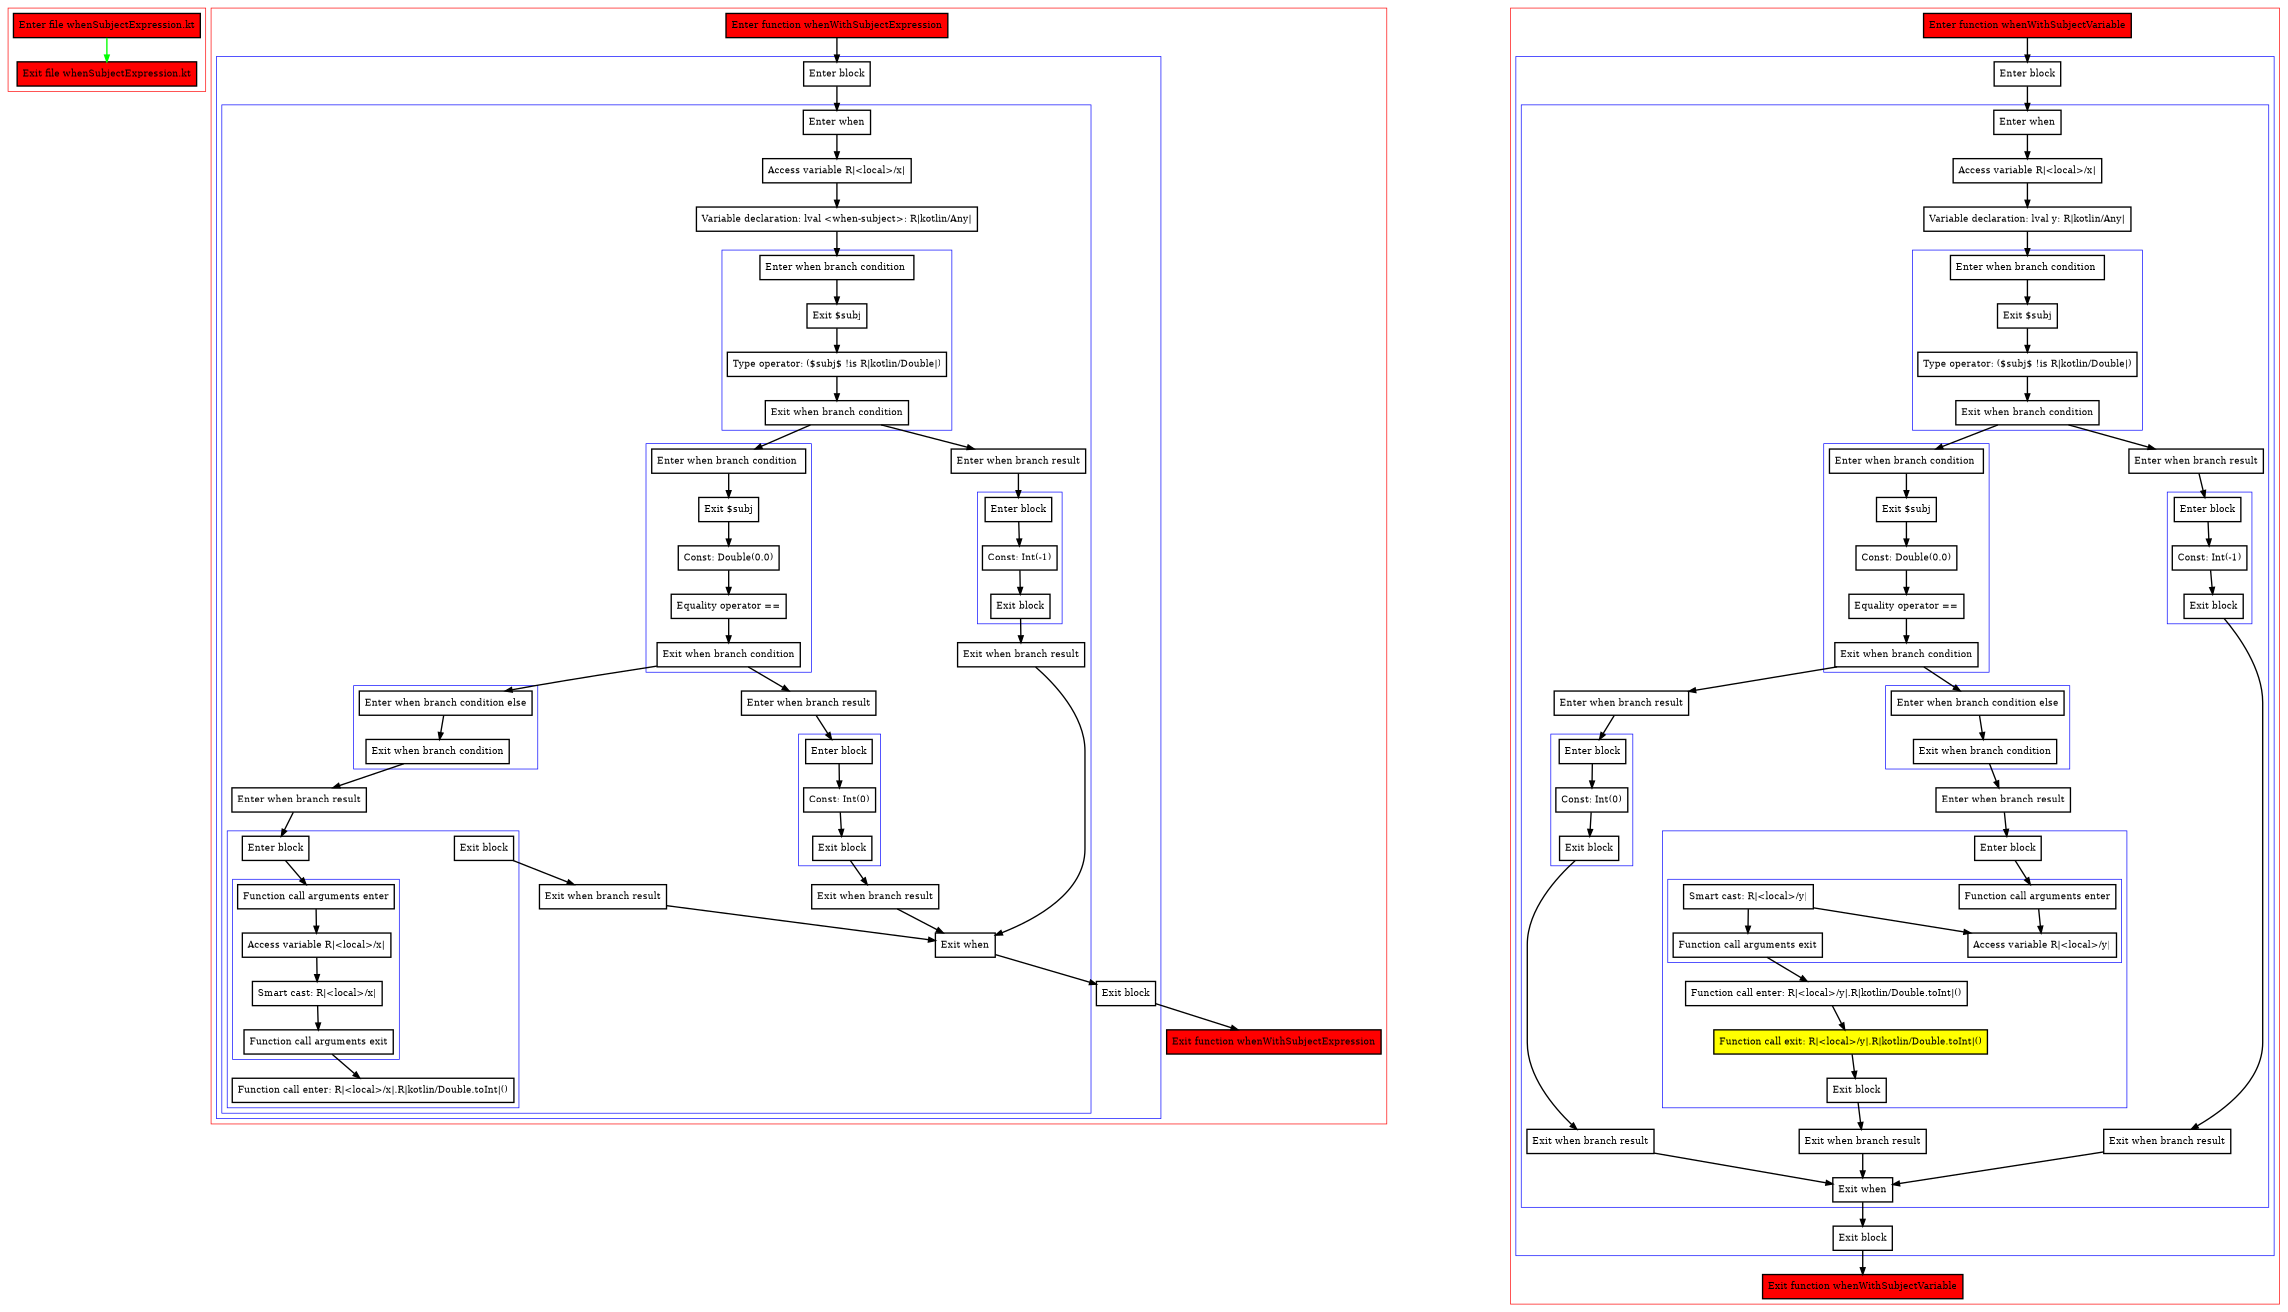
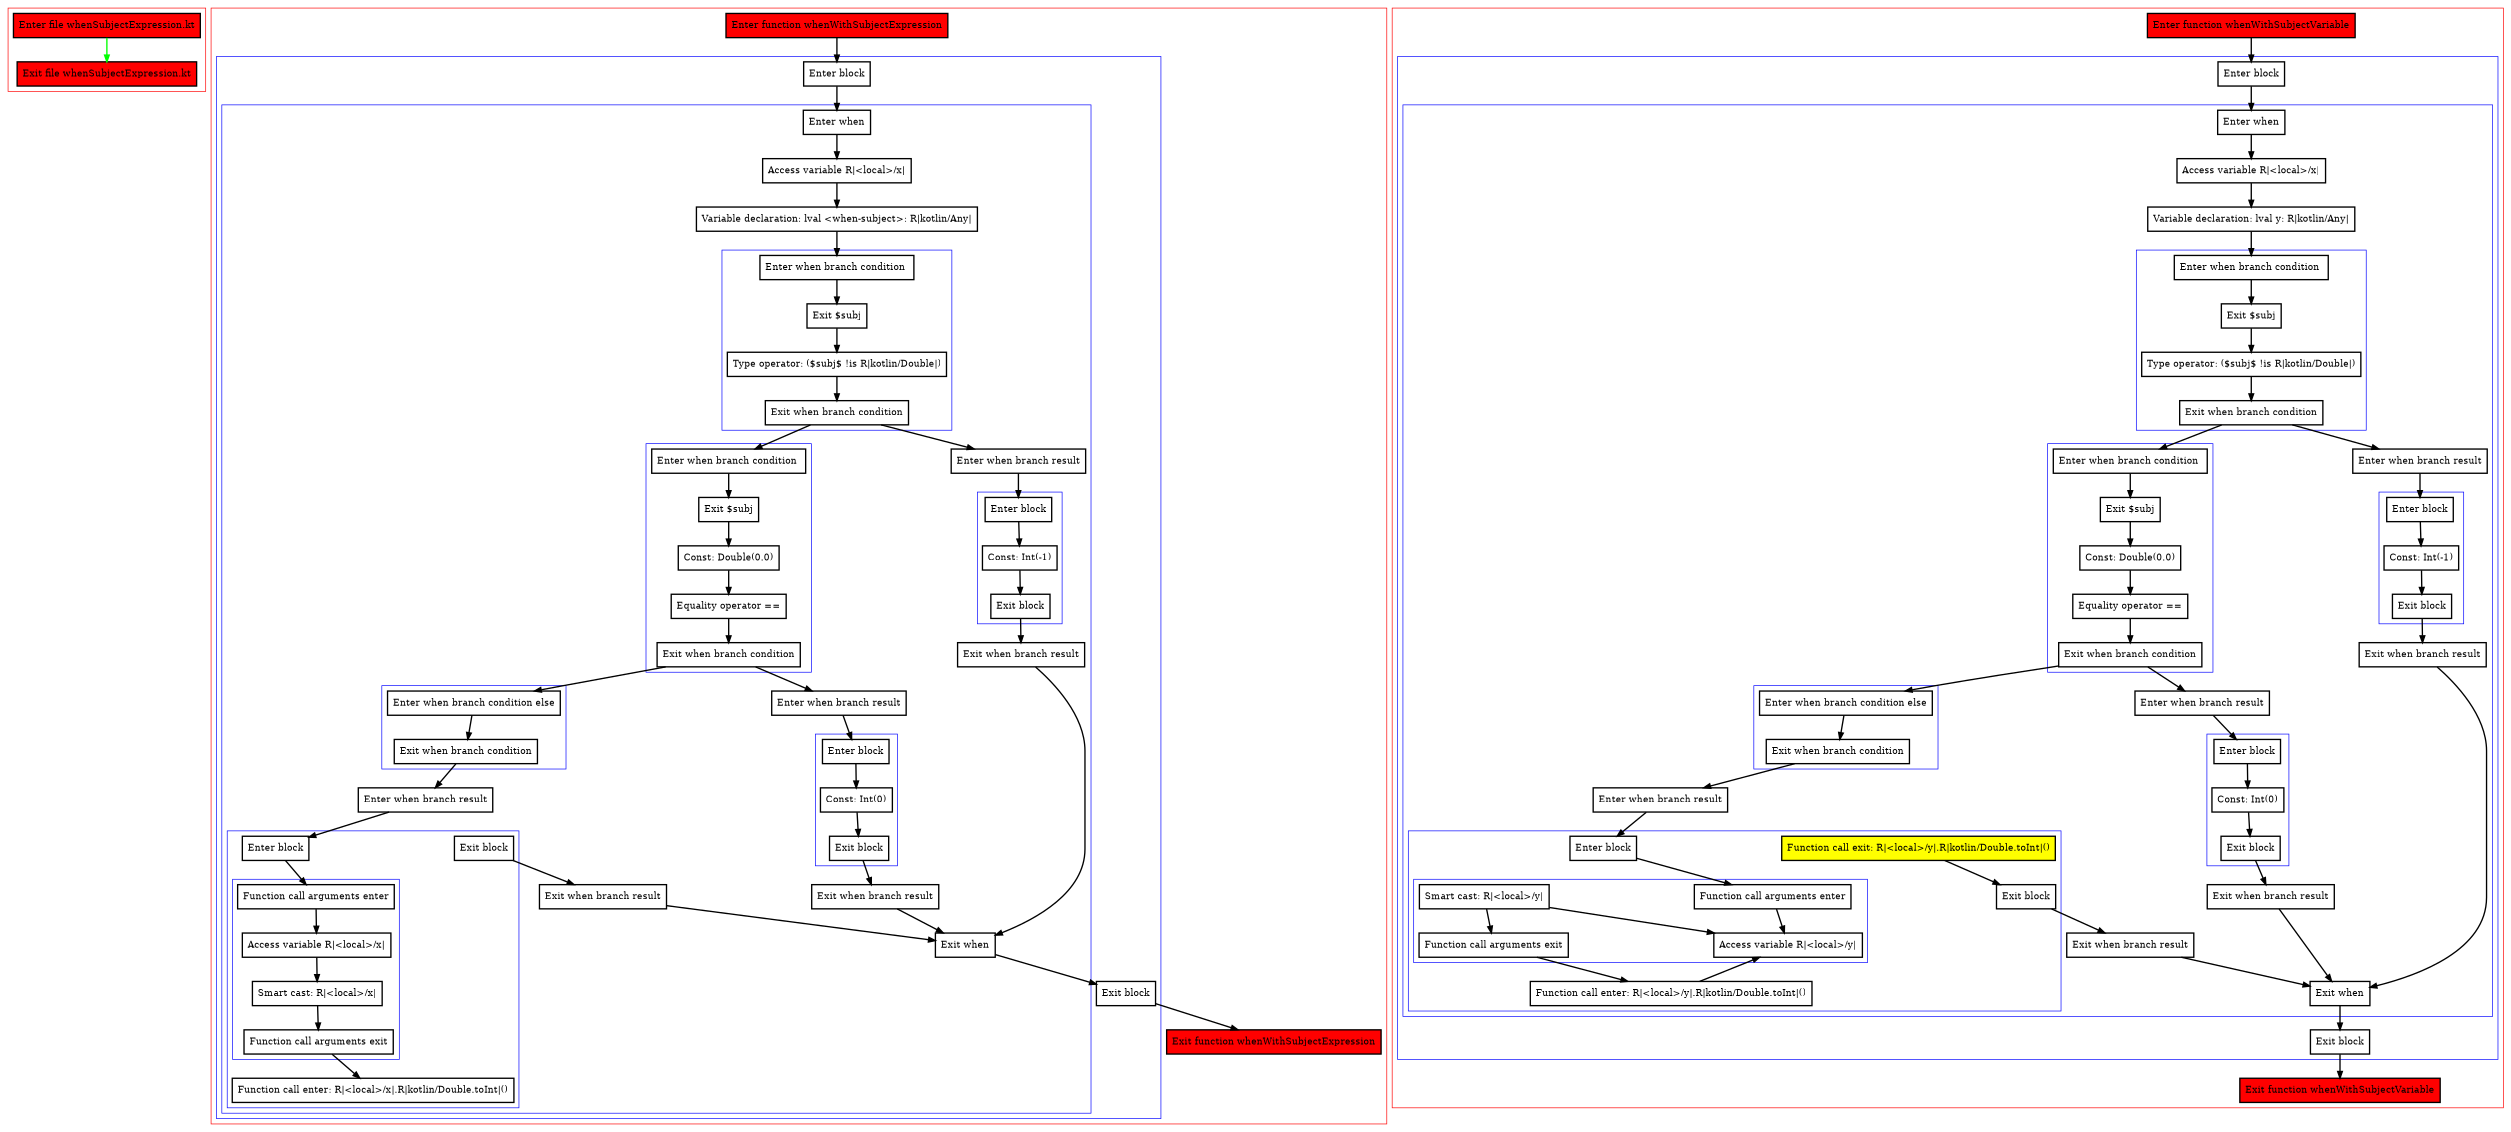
(1837, 1015) -> (1726, 971)
